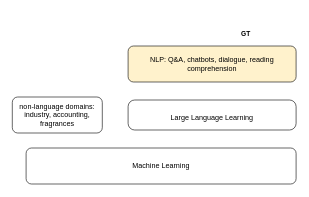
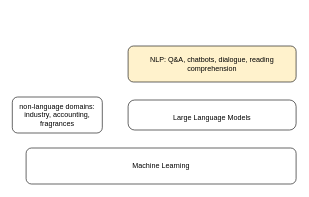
(246, 32) -> none
(212, 117) -> (212, 117)
